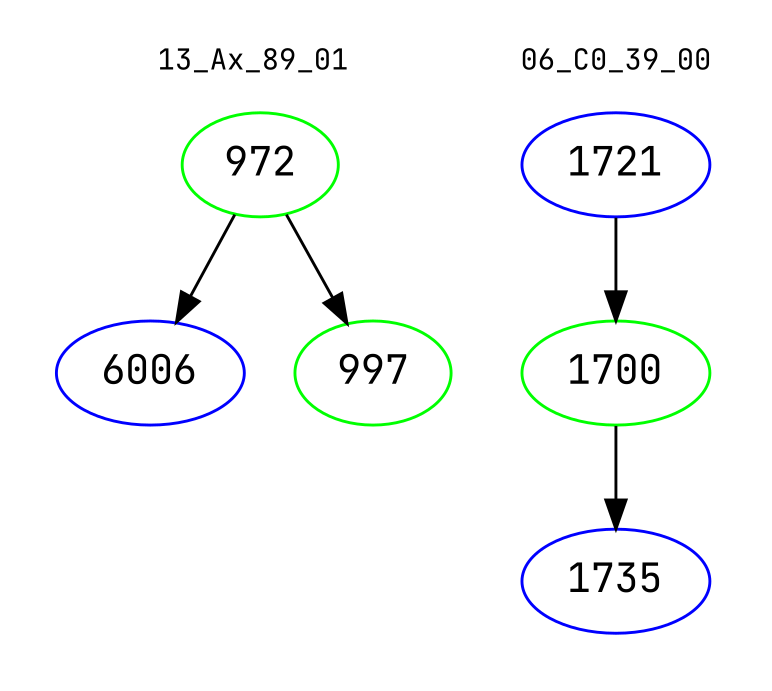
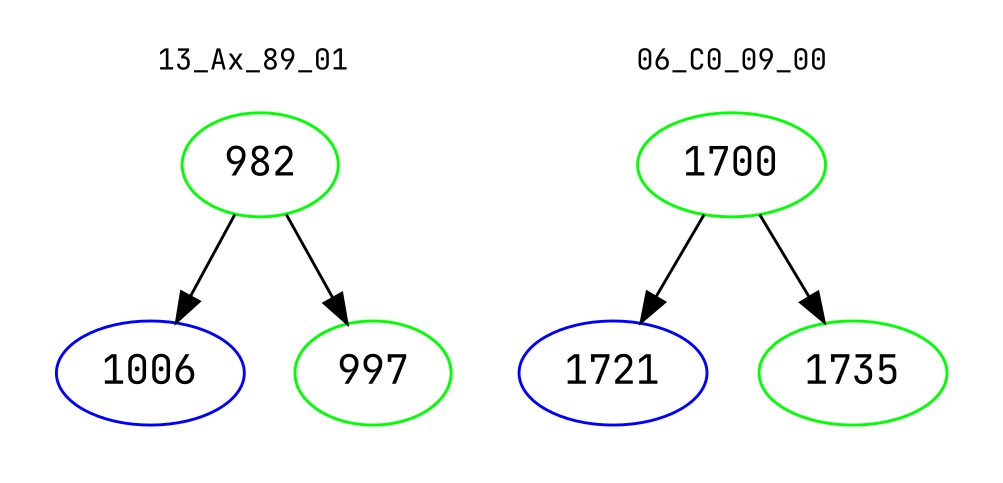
(617, 62) -> (733, 62)
(260, 165) -> (260, 165)
(616, 255) -> (680, 256)
(150, 373) -> (150, 373)
(616, 581) -> (853, 373)
